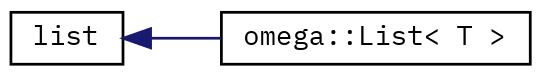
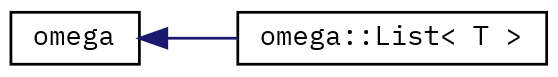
(67, 38) -> (75, 38)
